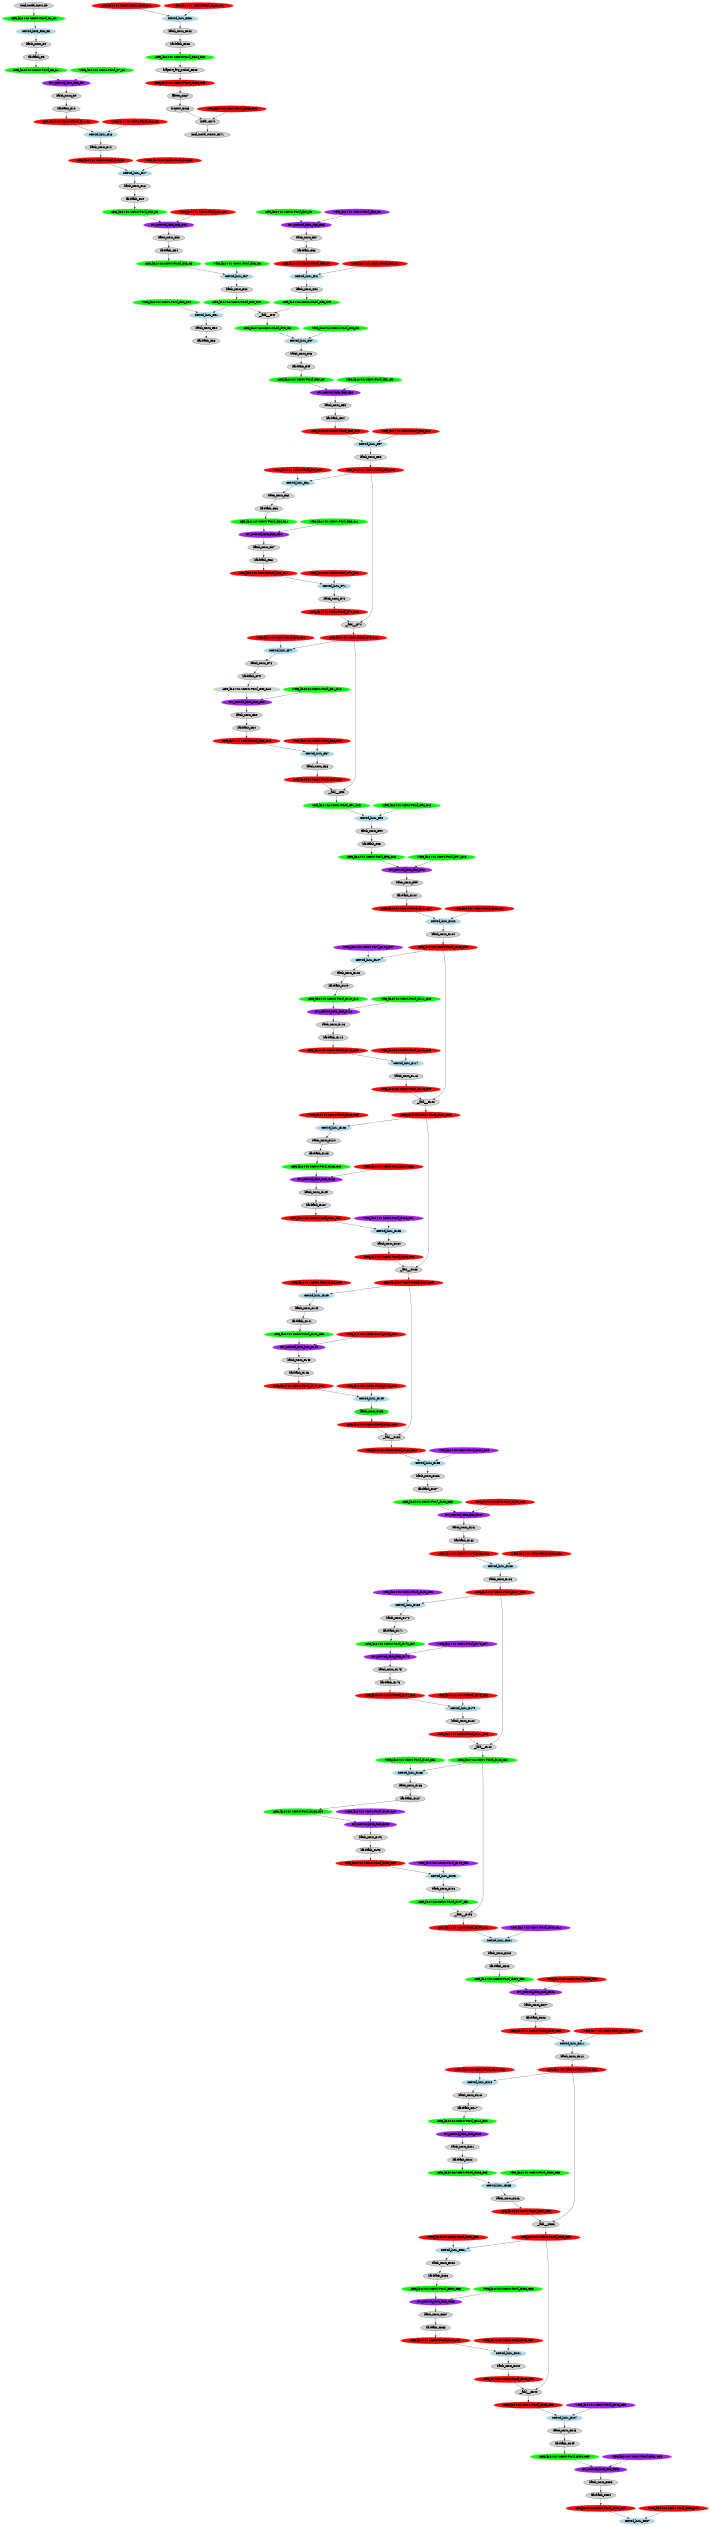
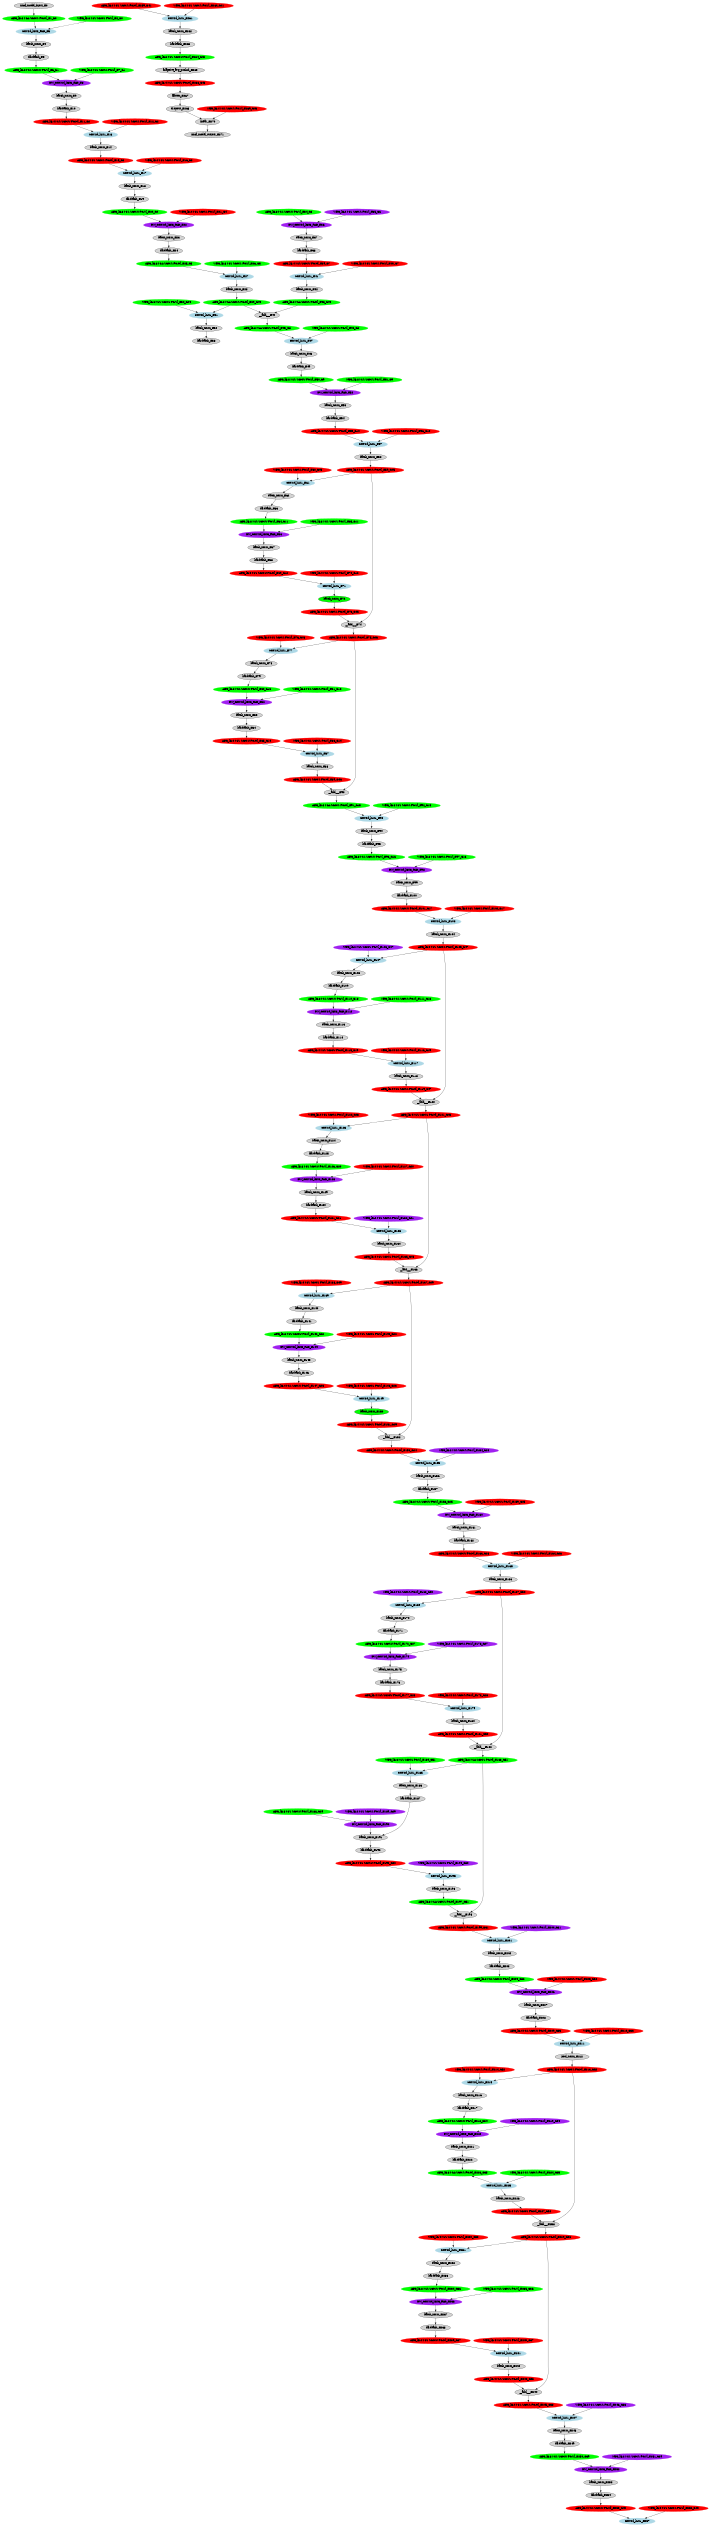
none -> (100, 19)
(334, 599) -> (334, 599)
(247, 689) -> (247, 689)
none -> (406, 1069)
none -> (428, 1495)
(359, 1805) -> (403, 1823)
none -> (500, 1946)
(572, 2057) -> (572, 2057)
none -> (535, 2121)
(479, 2179) -> (483, 2180)
